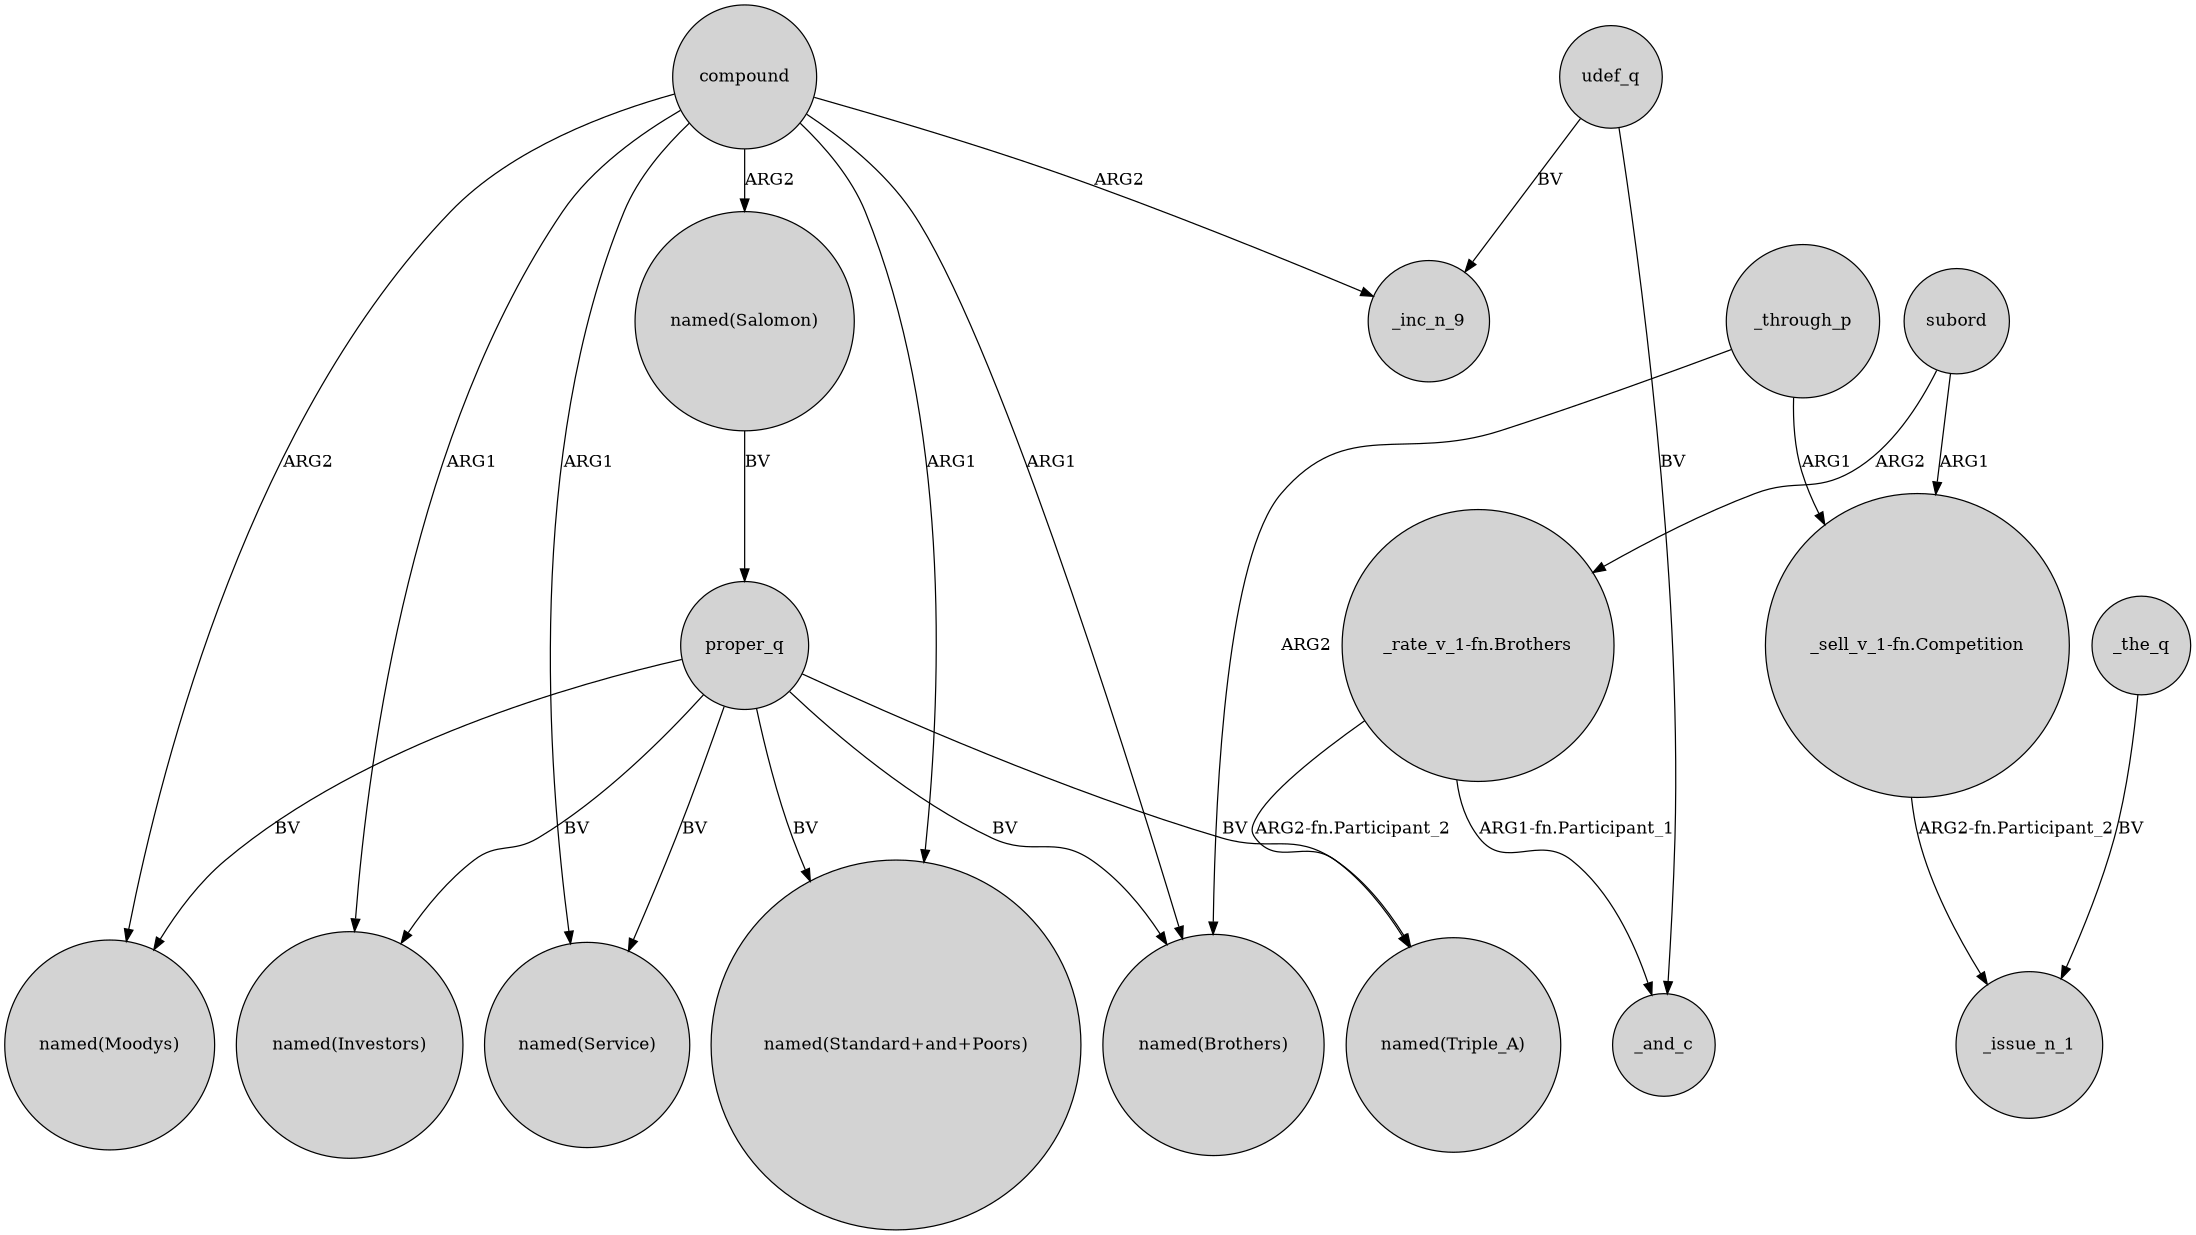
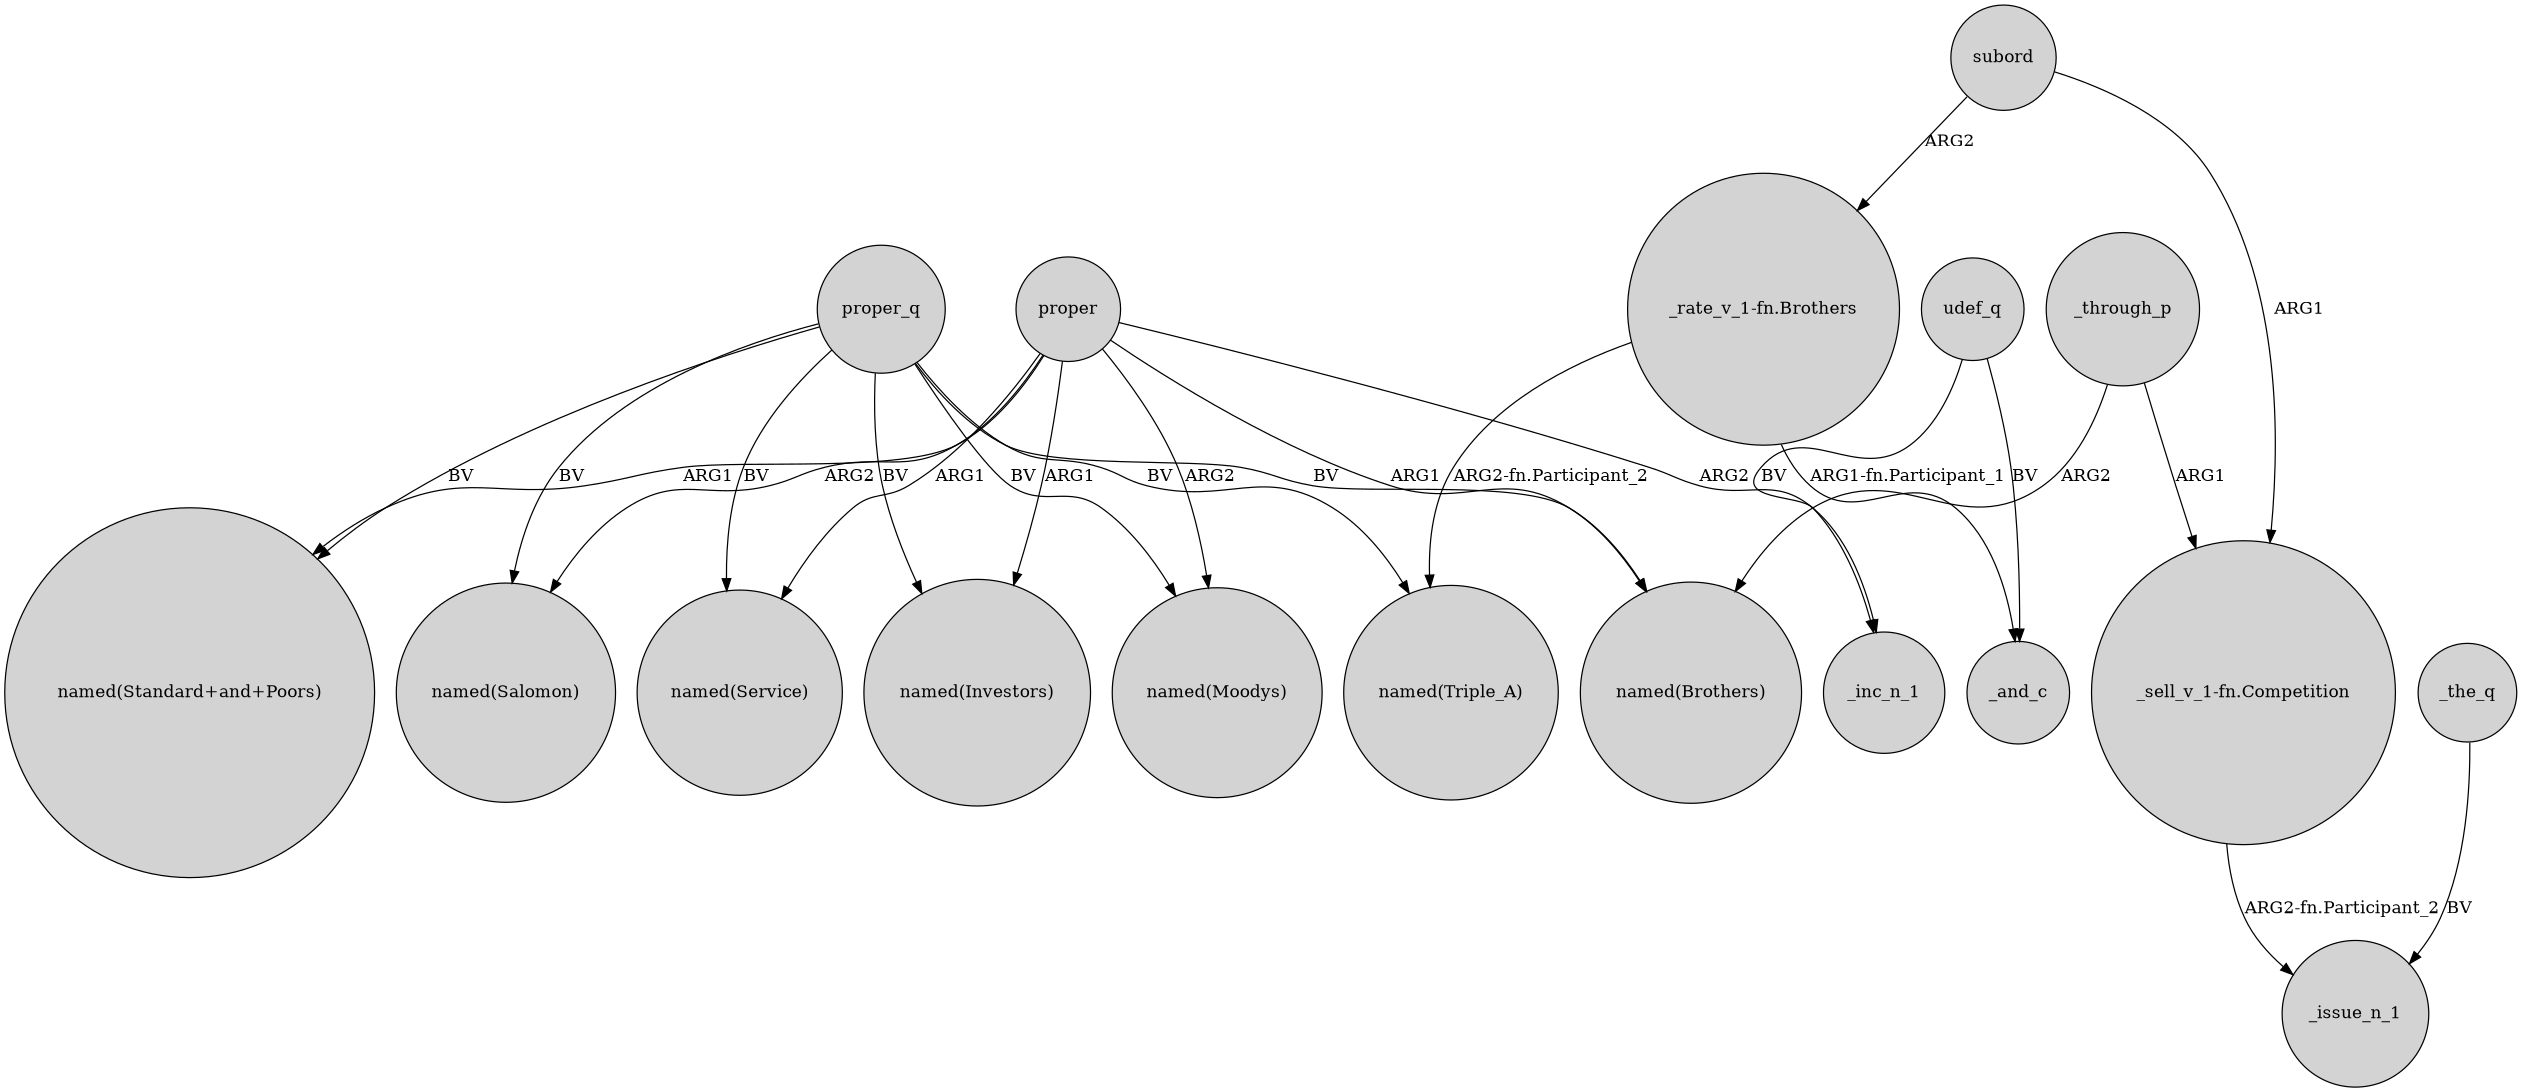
(745, 77) -> (1068, 309)
(1429, 321) -> (1884, 693)
(745, 500) -> (629, 405)
